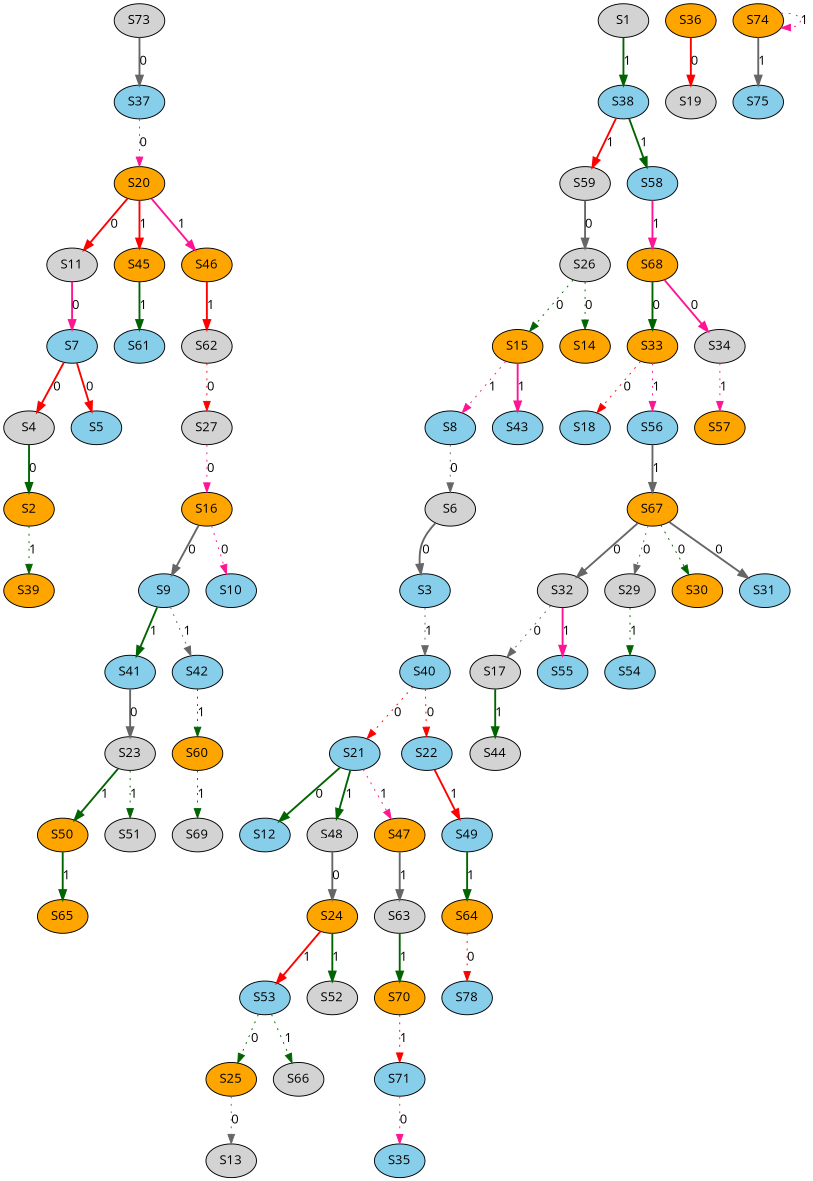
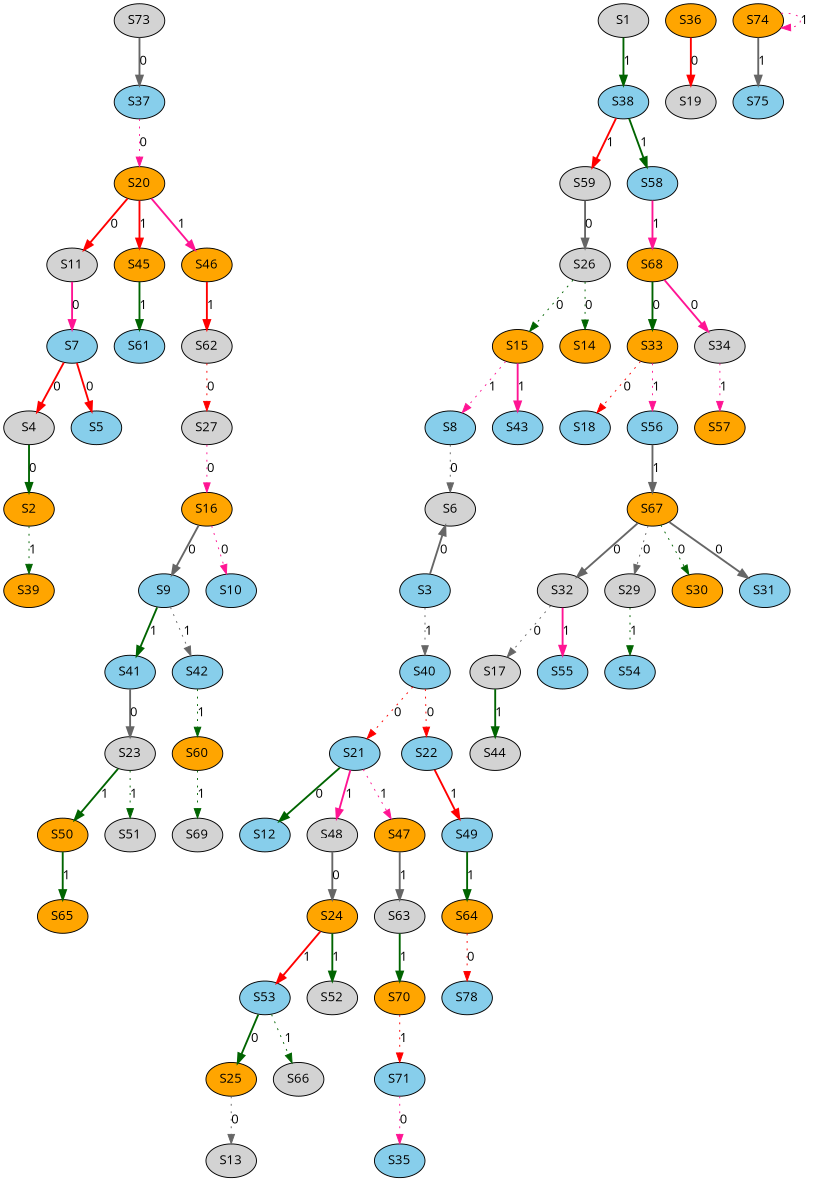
(423, 542) -> (436, 555)
(345, 790) -> (345, 790)
(250, 1034) -> (250, 1034)
